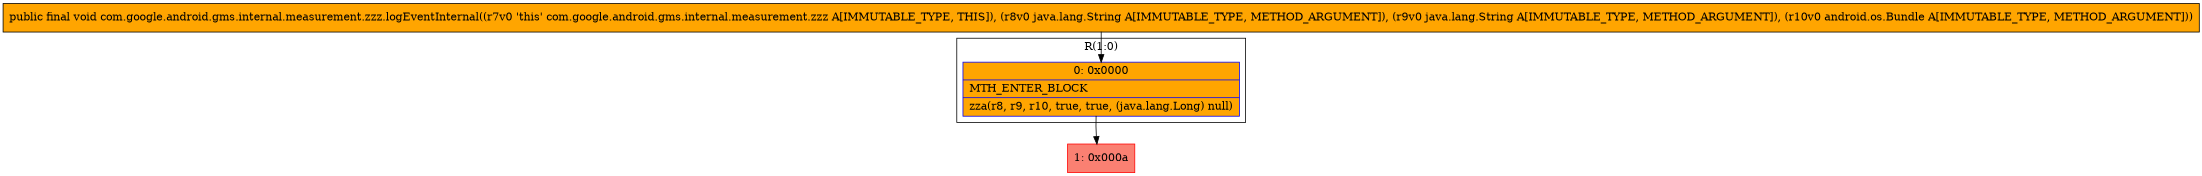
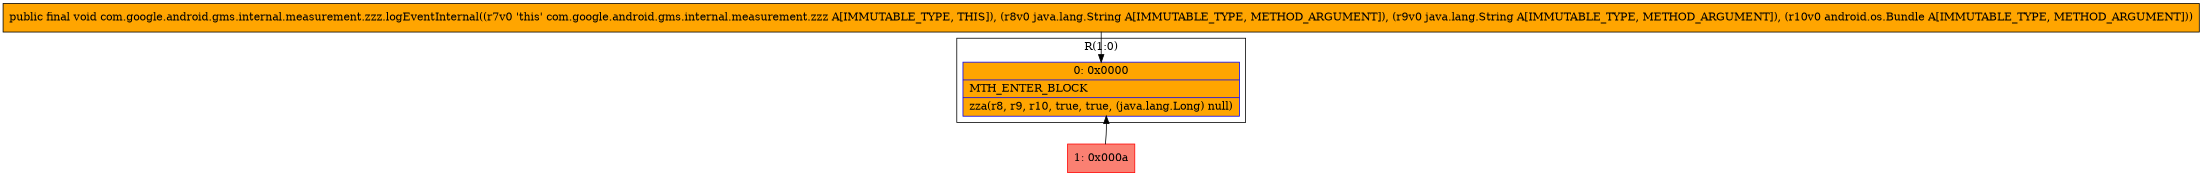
(1096, 127) -> (1106, 134)
